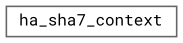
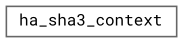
(92, 21) -> (92, 21)
